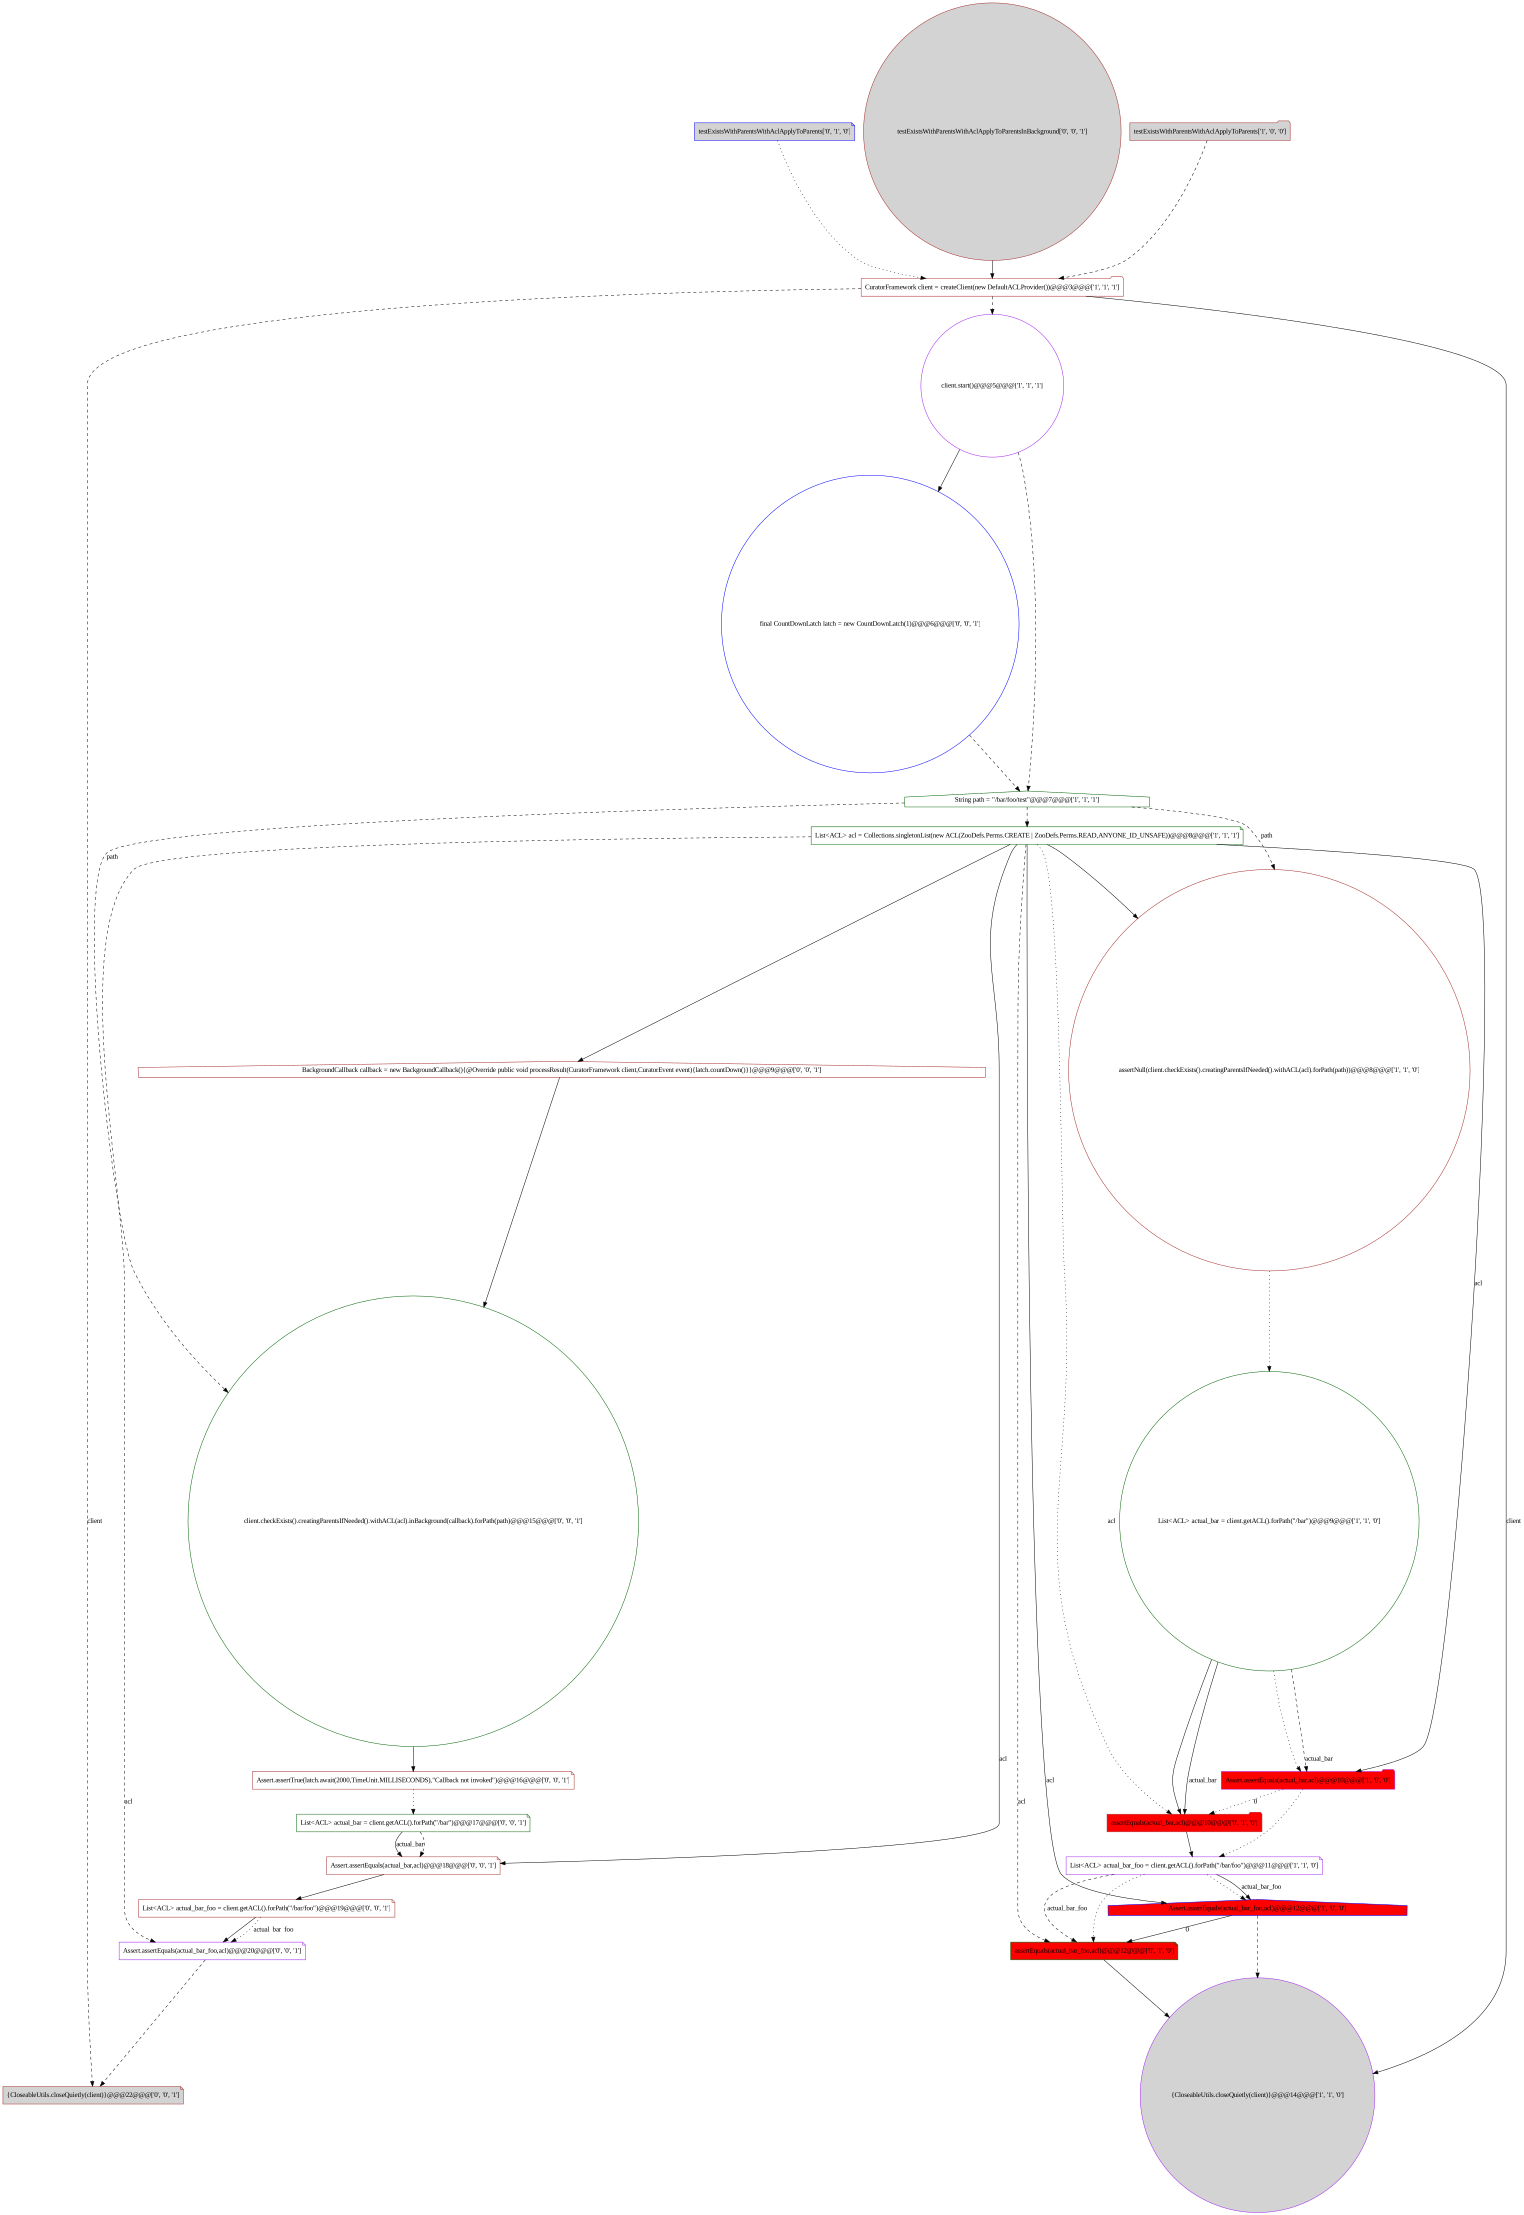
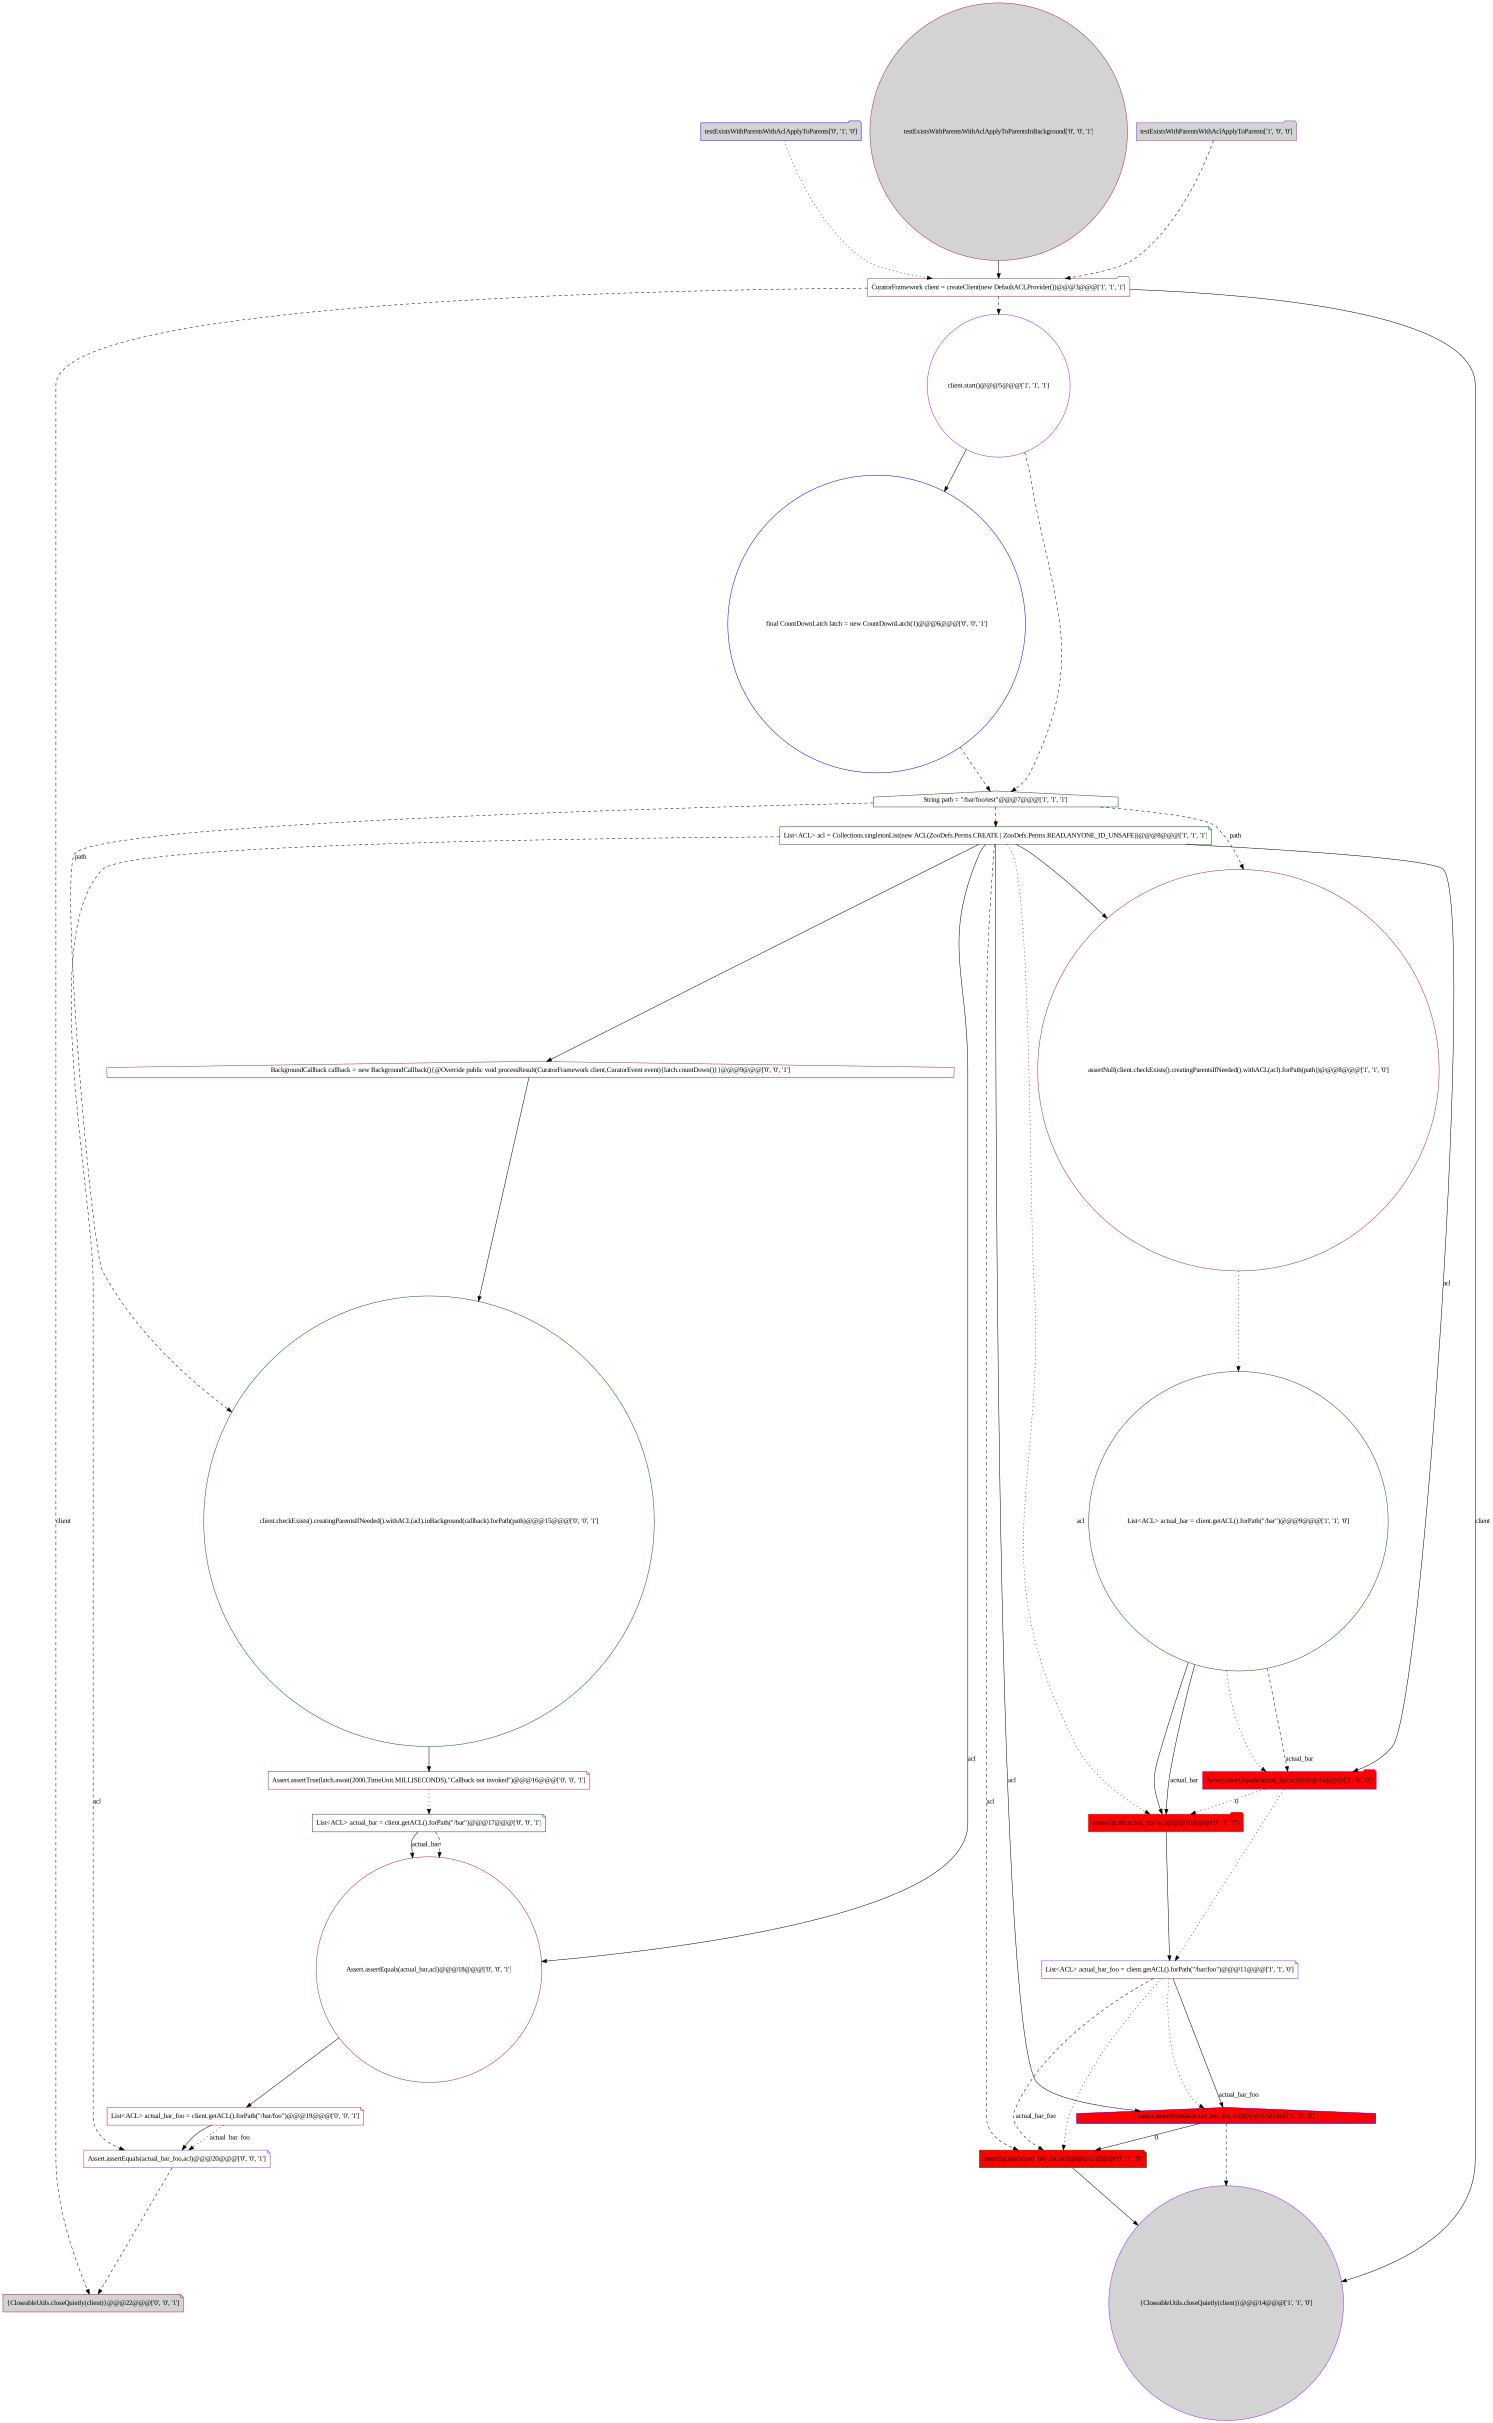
(775, 132) -> (781, 132)
(1210, 132) -> (1216, 132)
(413, 1866) -> (429, 1970)
